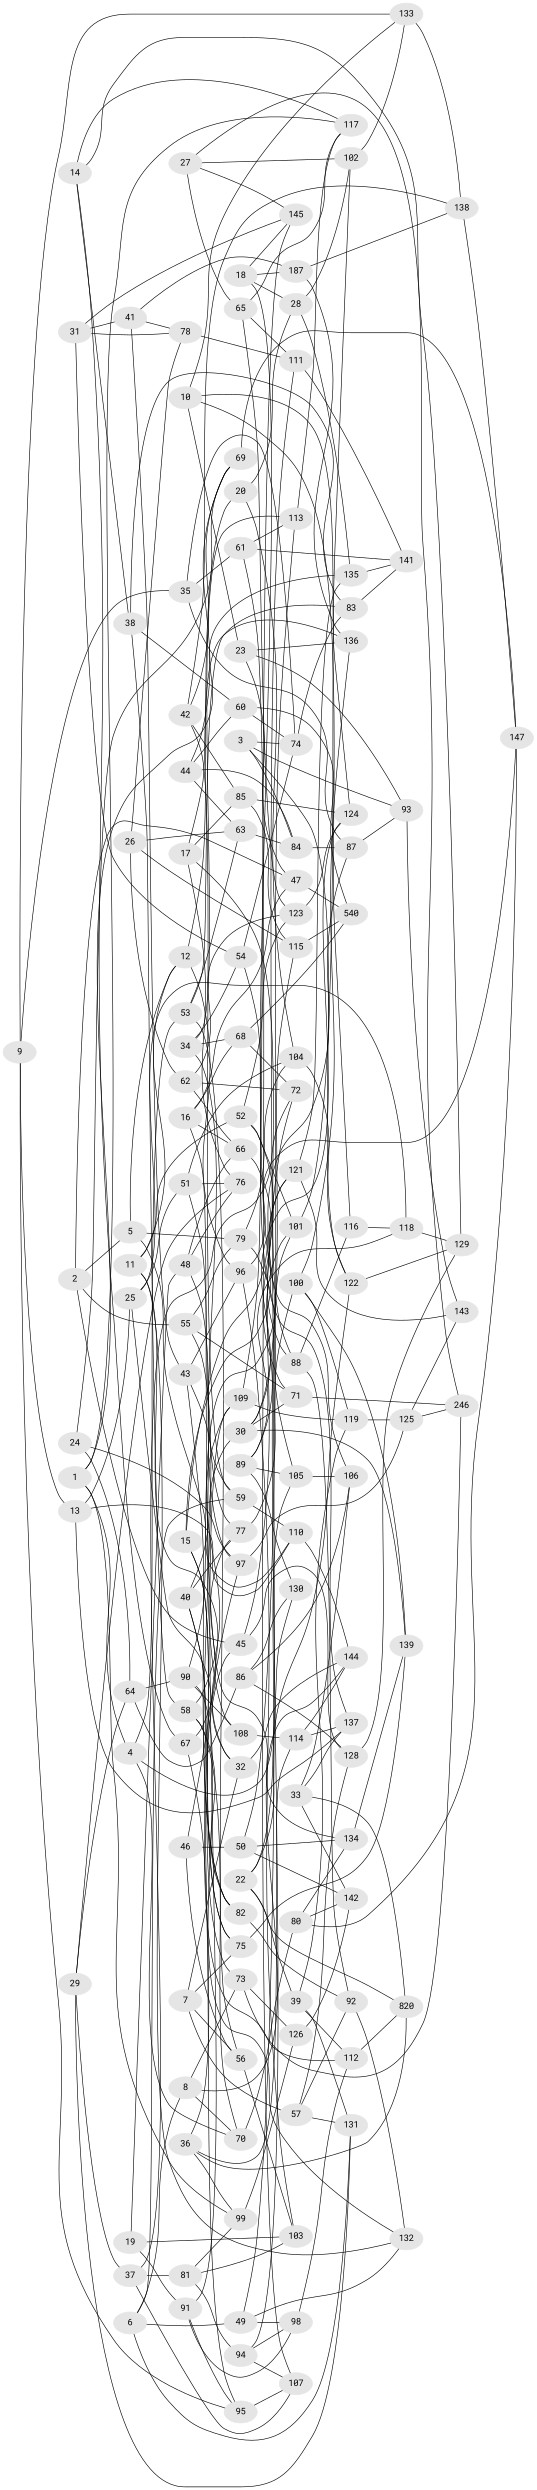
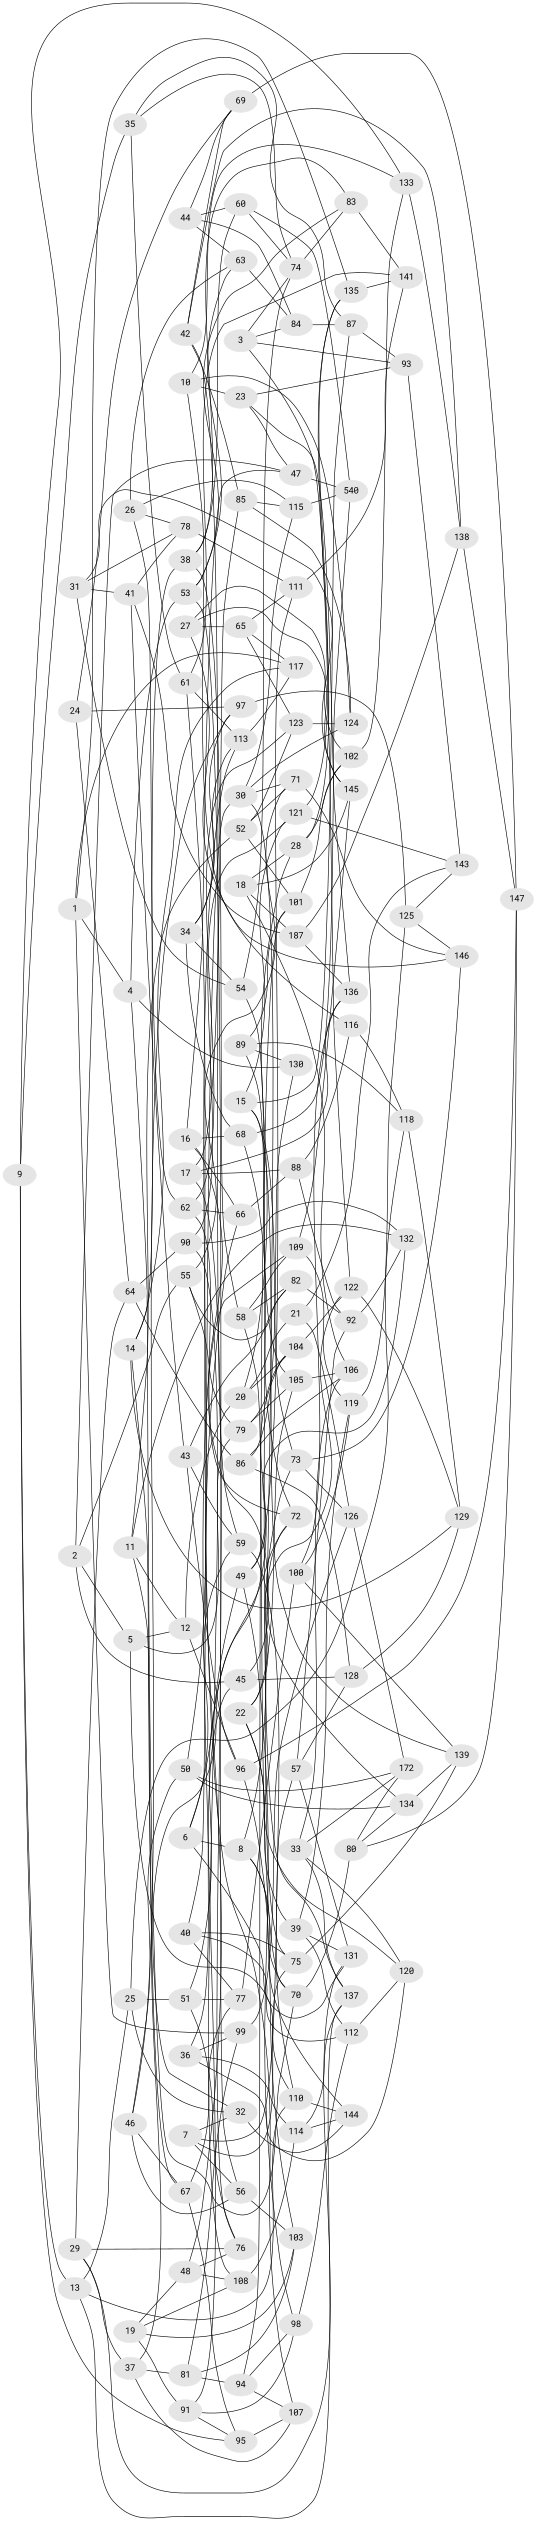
none -> (296, 1314)
(462, 1406) -> (462, 956)
(351, 1899) -> (406, 1769)
(406, 2007) -> (406, 1972)
none -> (156, 2156)
none -> (185, 2307)
